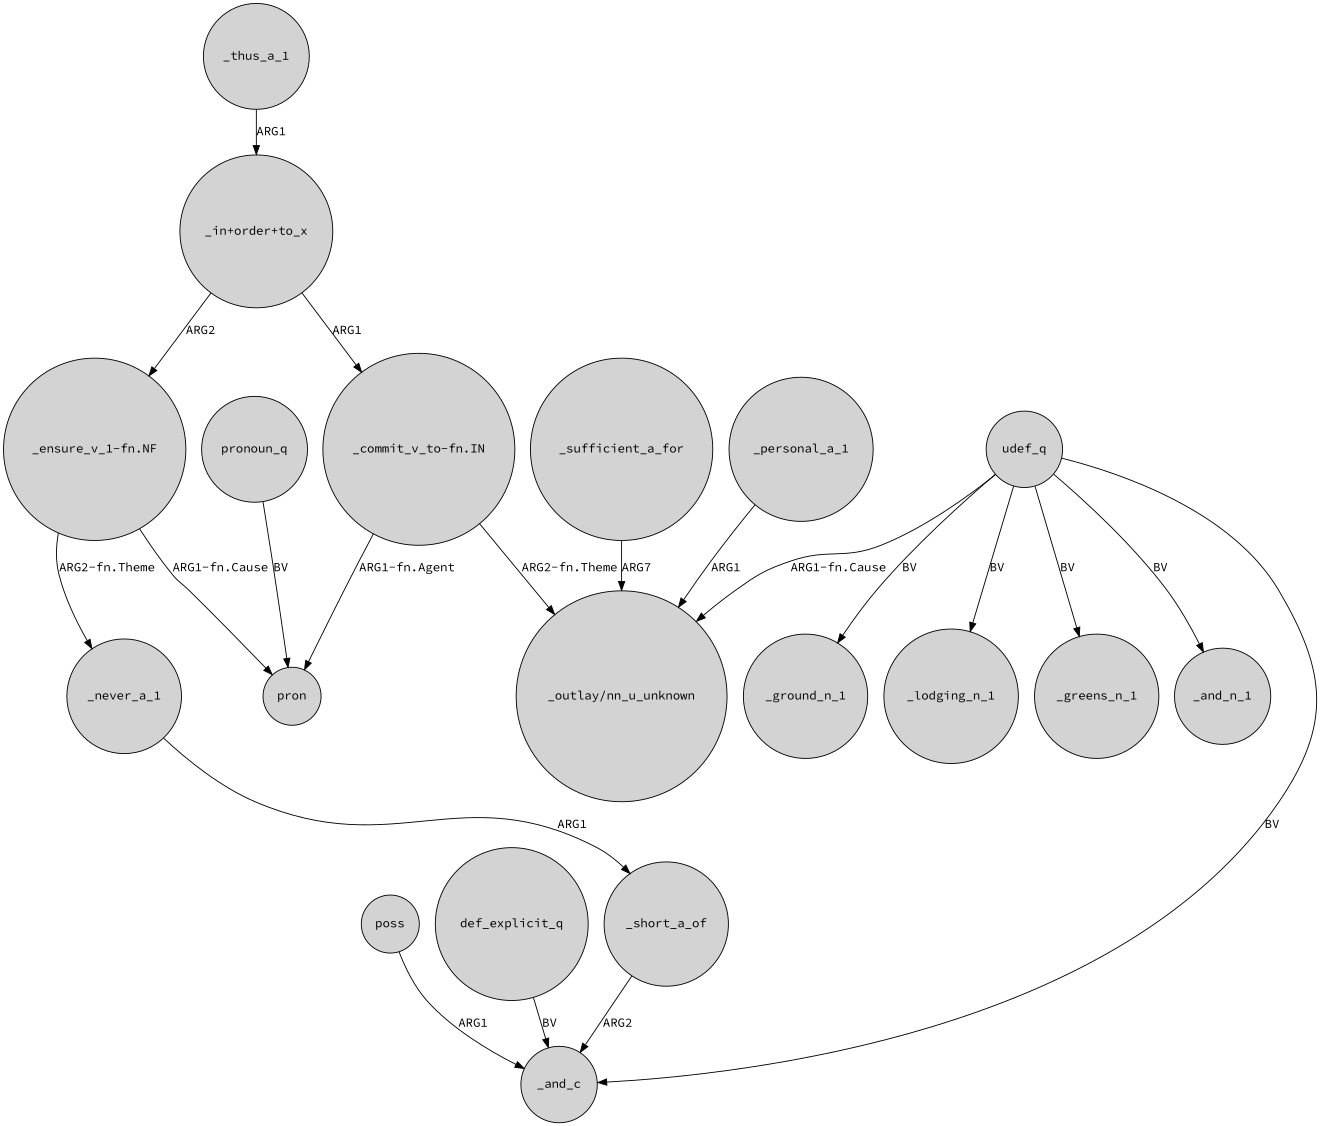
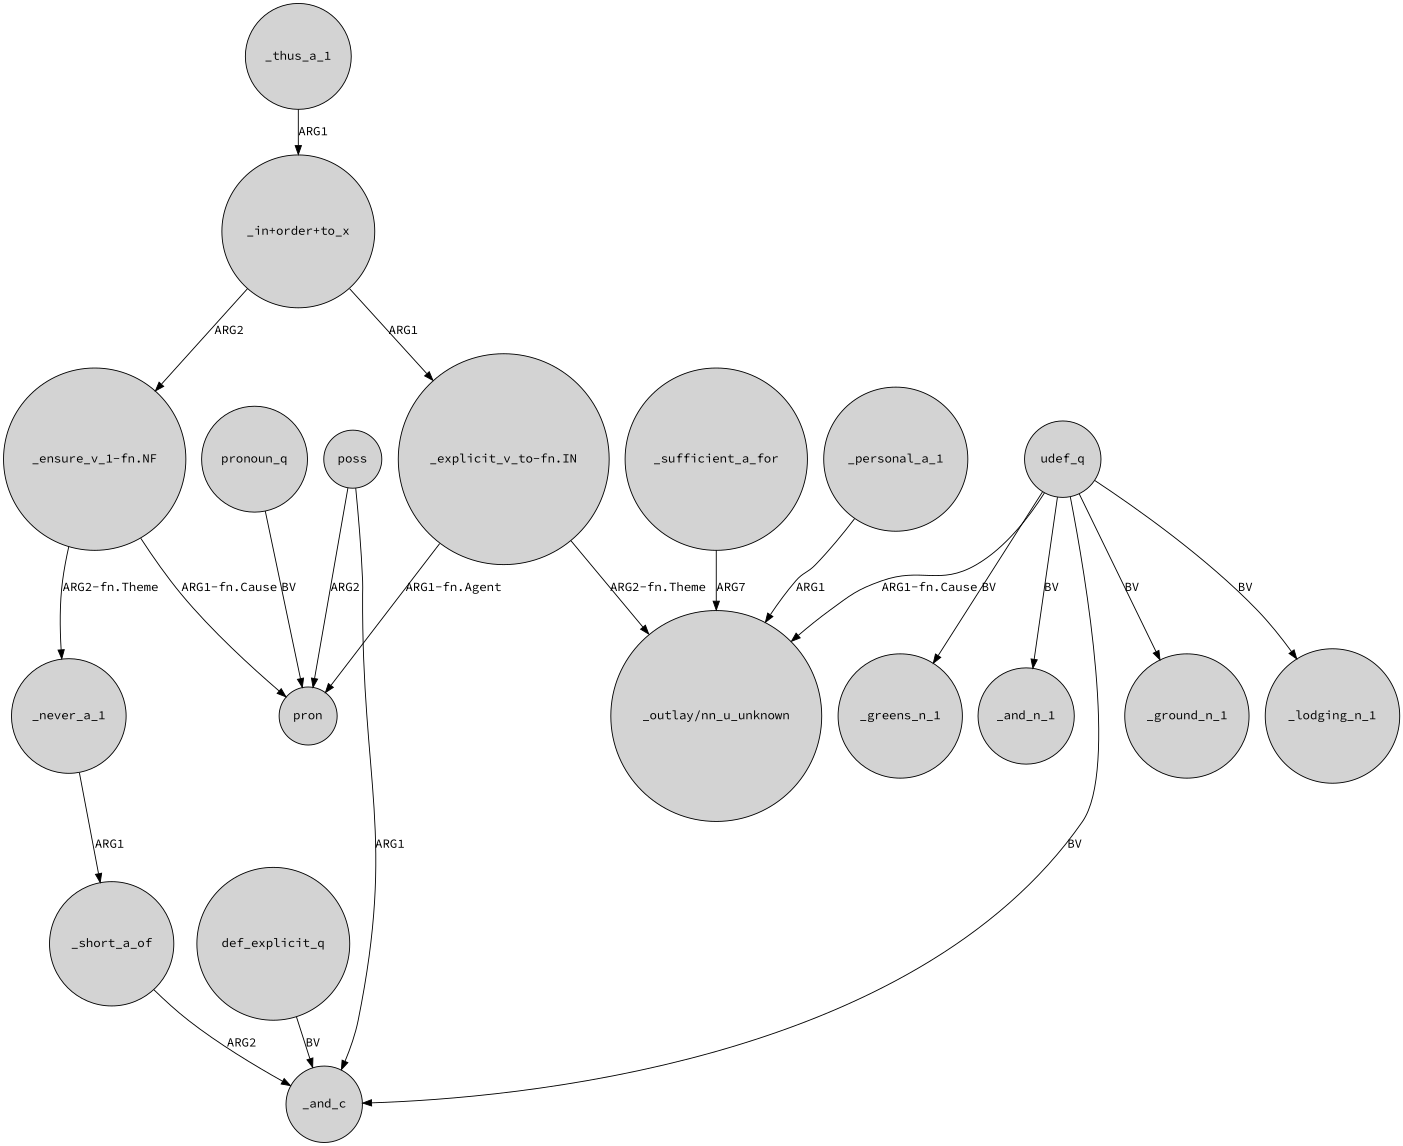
(419, 449) -> (504, 459)
none -> (331, 583)
